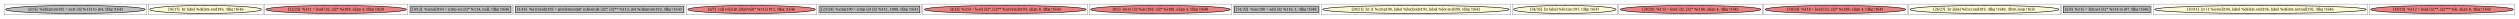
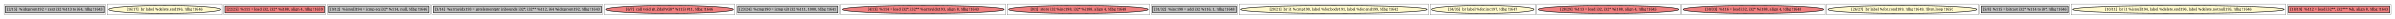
(75, 9) -> (55, 9)
(336, 9) -> (275, 9)
(2442, 9) -> (2339, 9)
